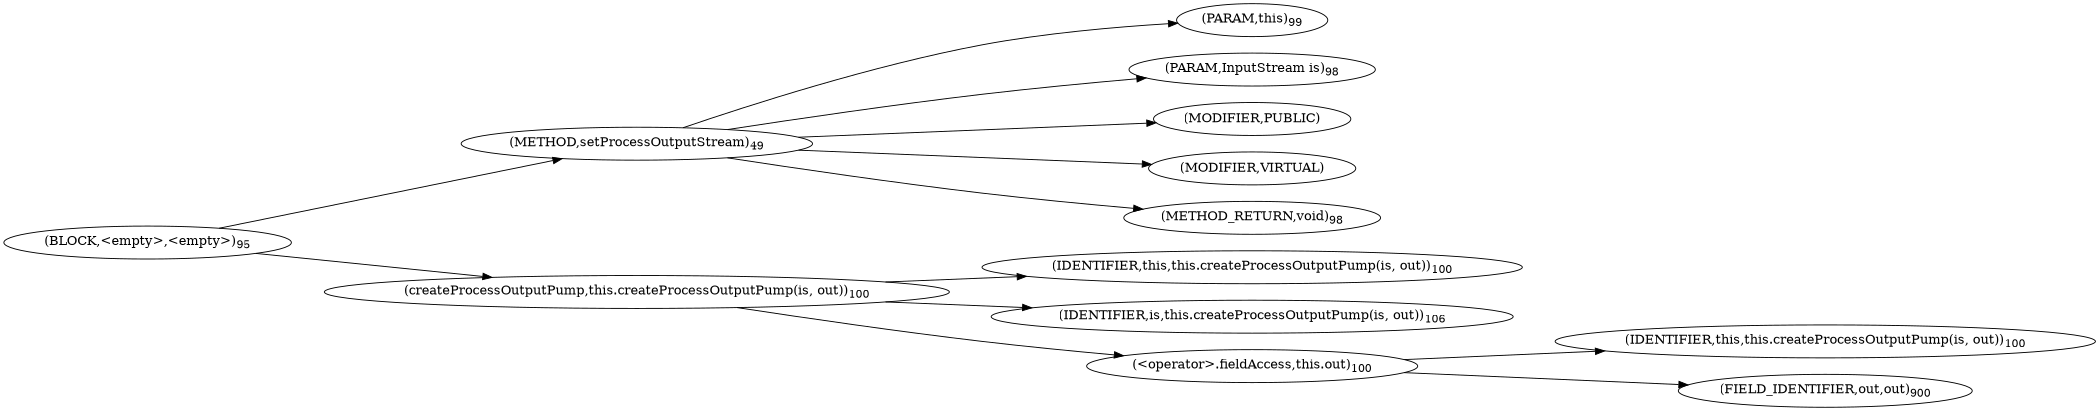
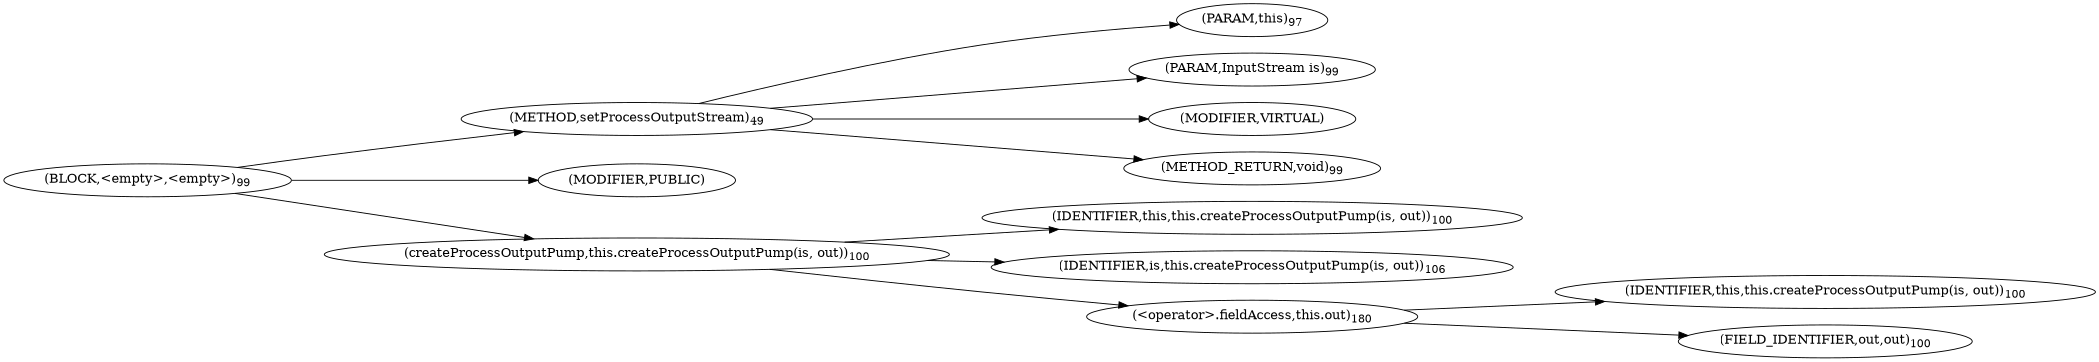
(1296, 19) -> (1296, 19)
(1332, 68) -> (1332, 68)
(973, 130) -> (410, 180)
(1336, 216) -> (1336, 167)
(244, 241) -> (244, 179)
(1362, 365) -> (1362, 315)
(1920, 389) -> (1920, 340)
